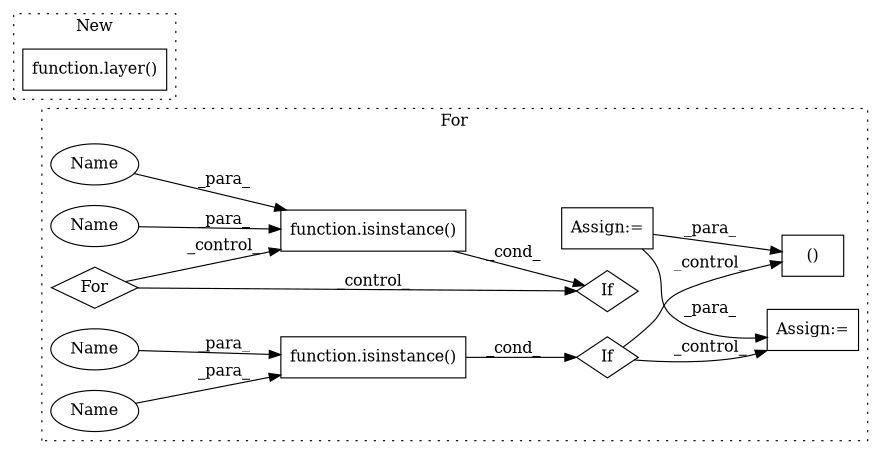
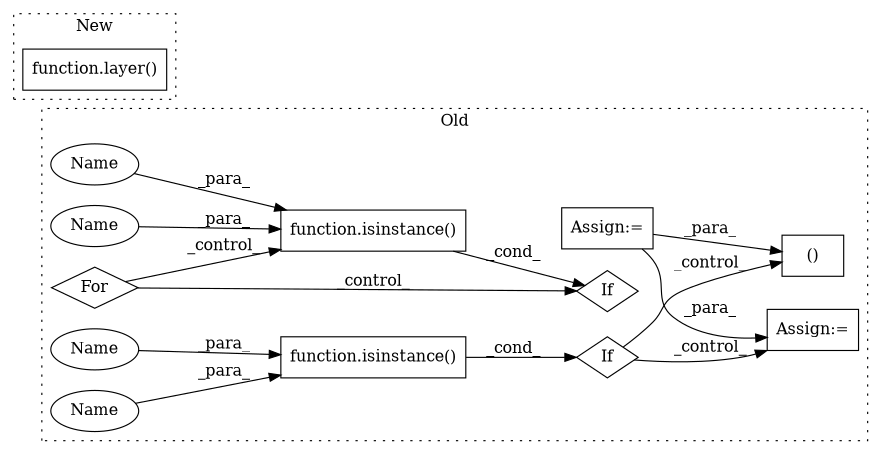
(455, 122) -> (455, 122)
